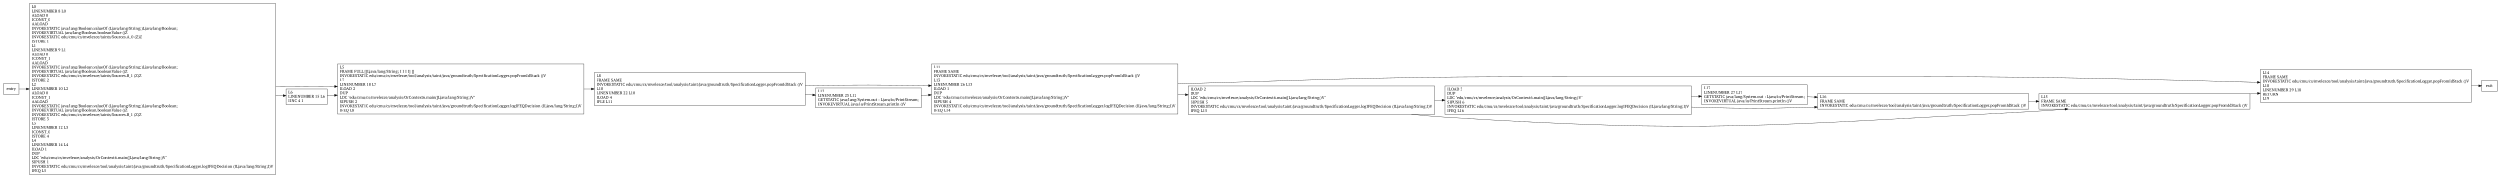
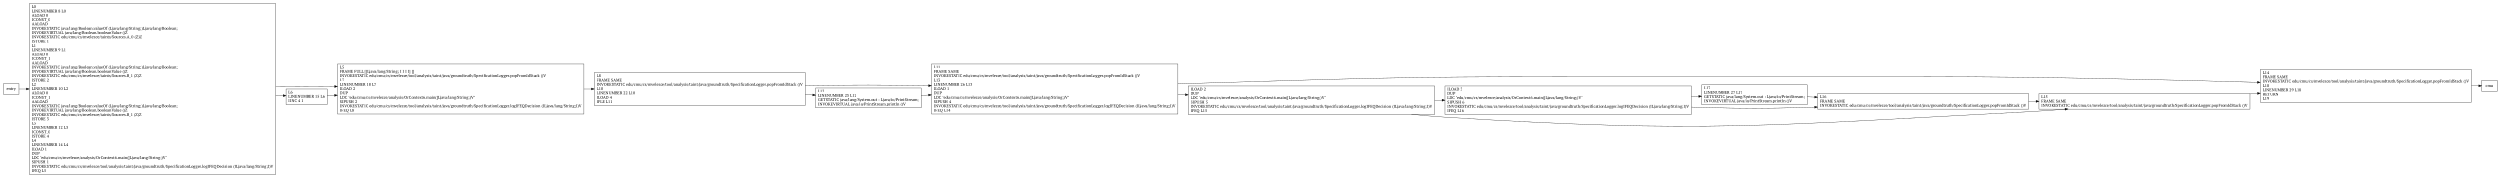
(2489, 86) -> (2489, 86)
